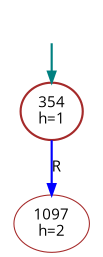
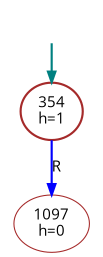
(52, 224) -> (52, 224)
